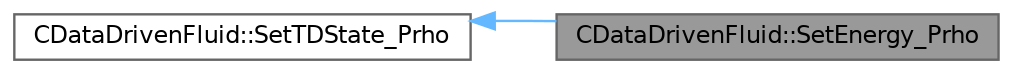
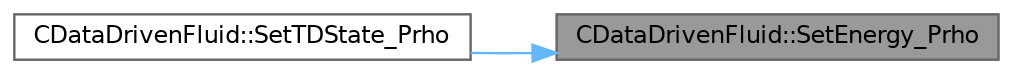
(526, 21) -> (502, 53)
